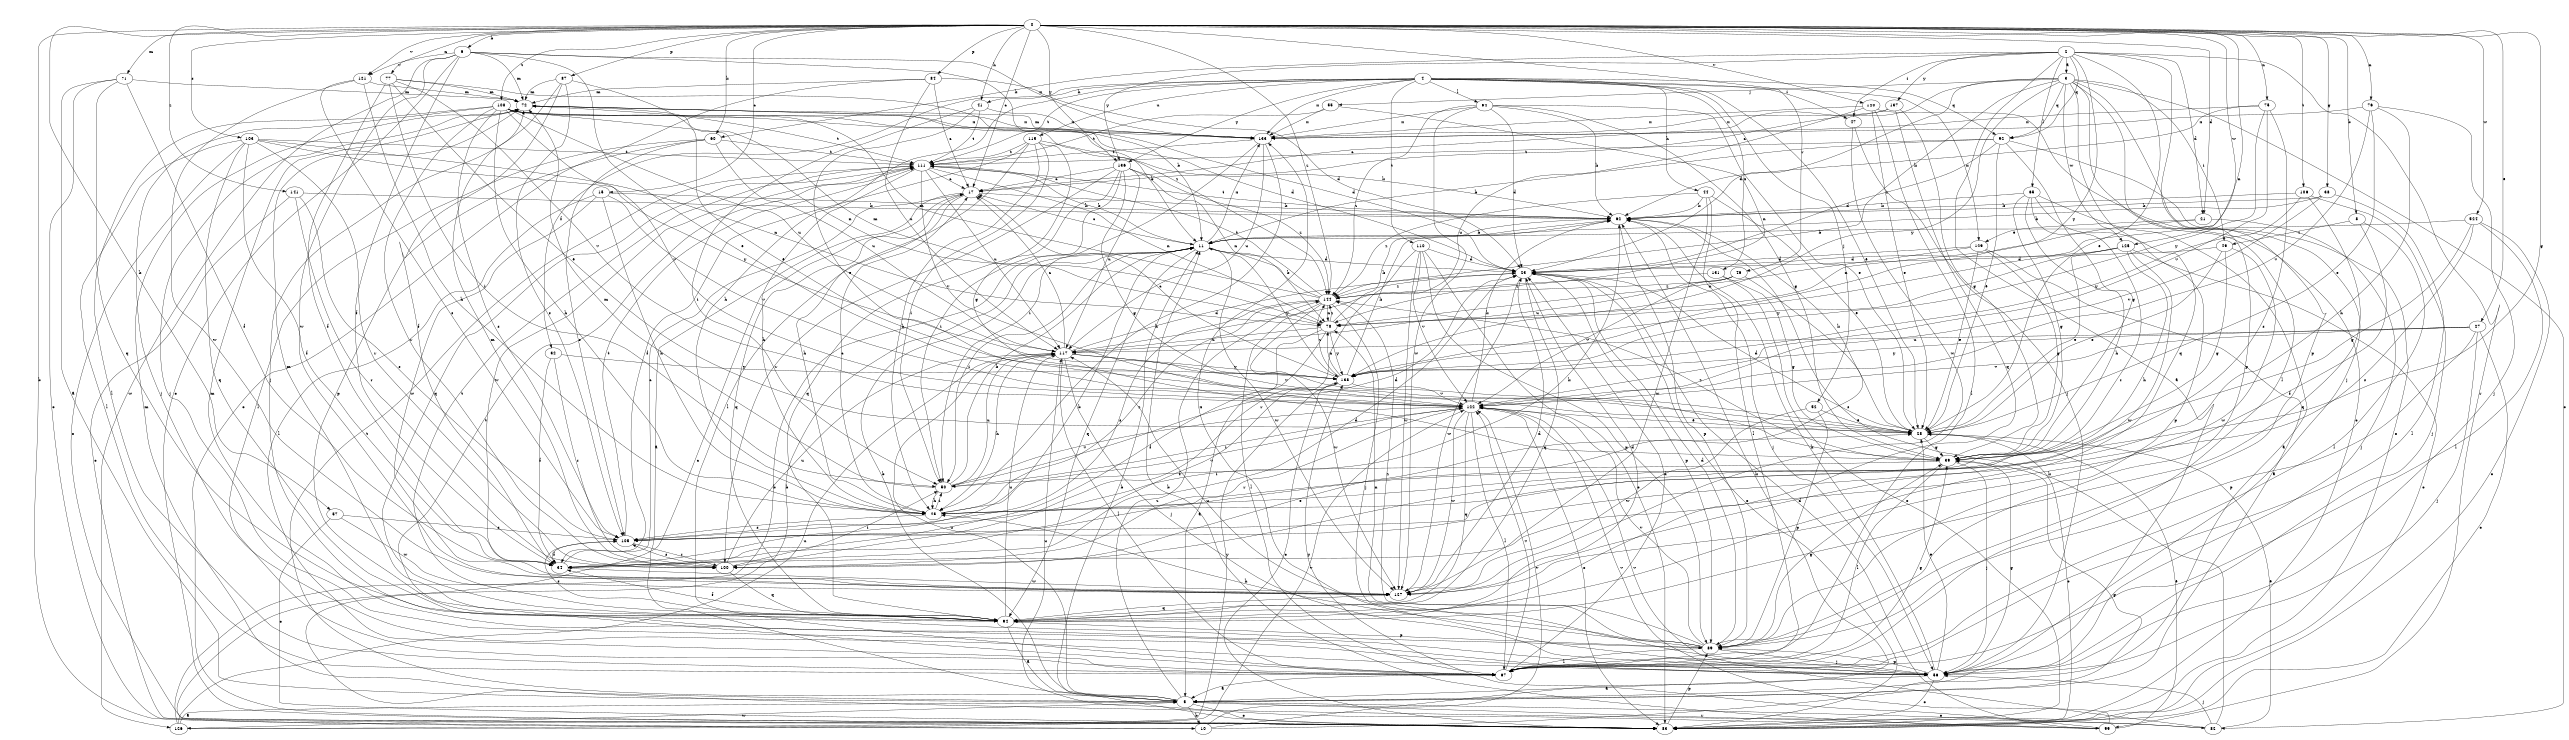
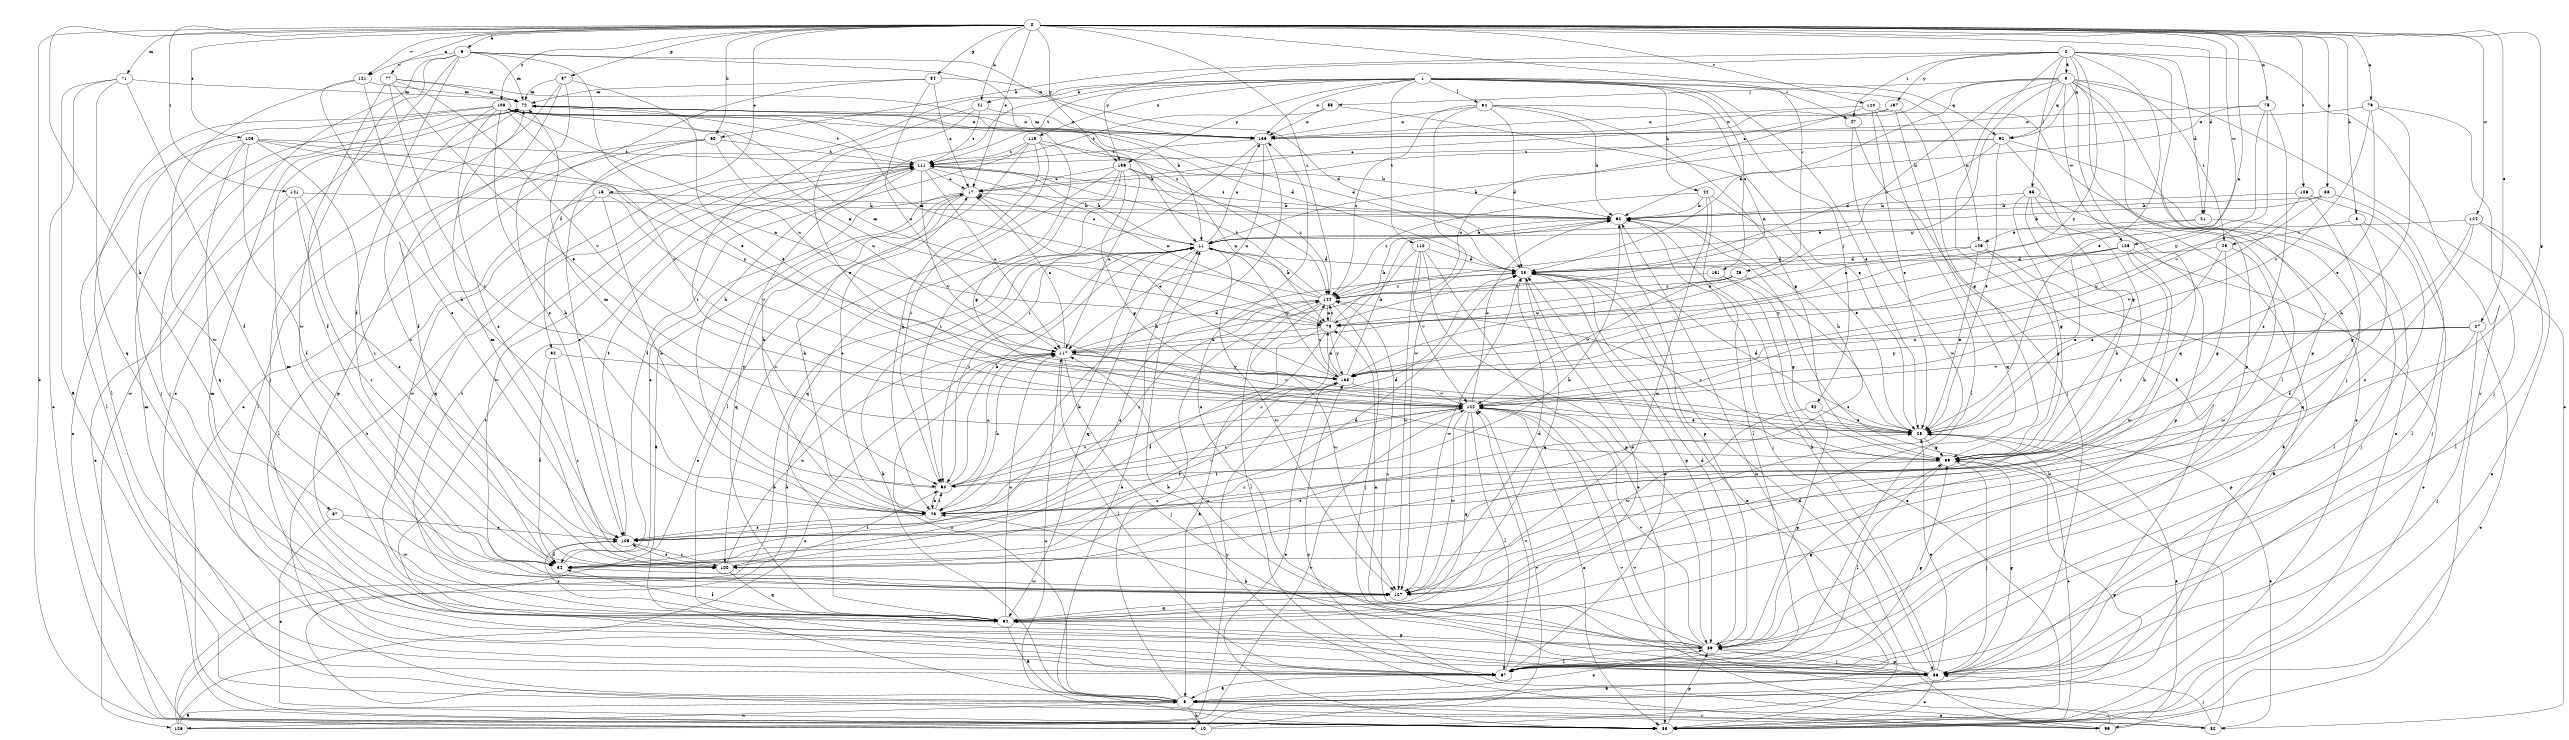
(1423, 79) -> (1423, 79)
(2474, 219) -> (2474, 219)
(1422, 725) -> (1448, 687)
